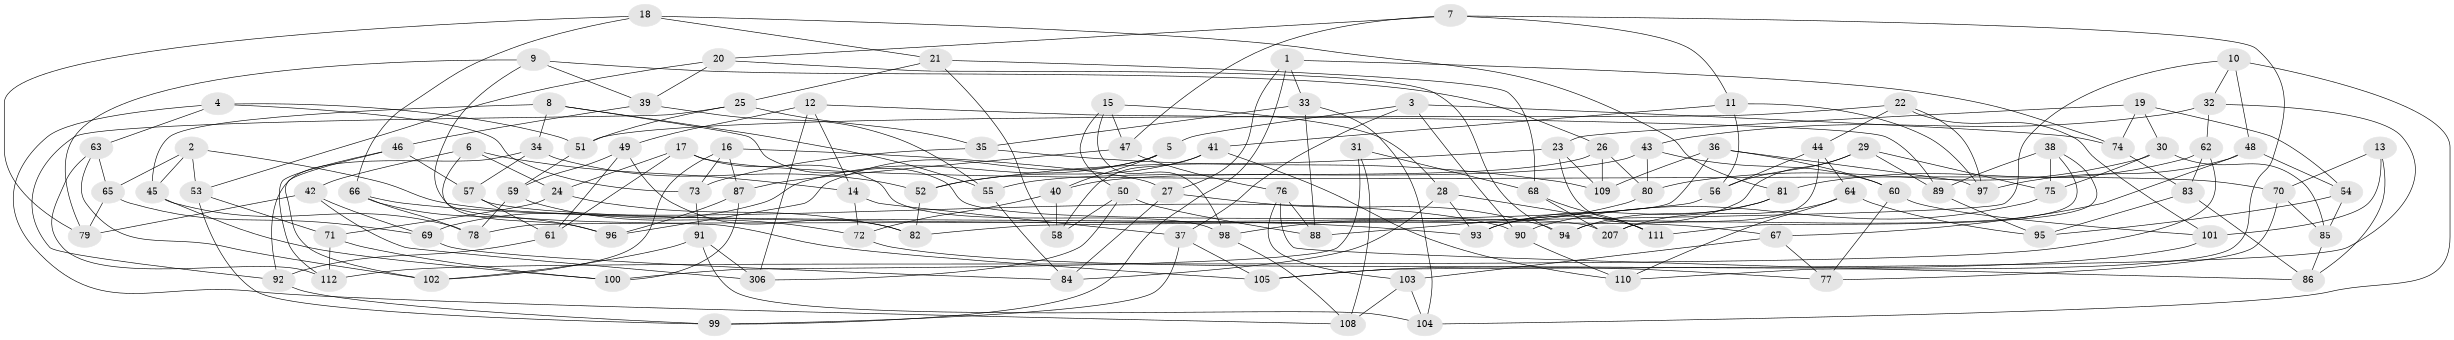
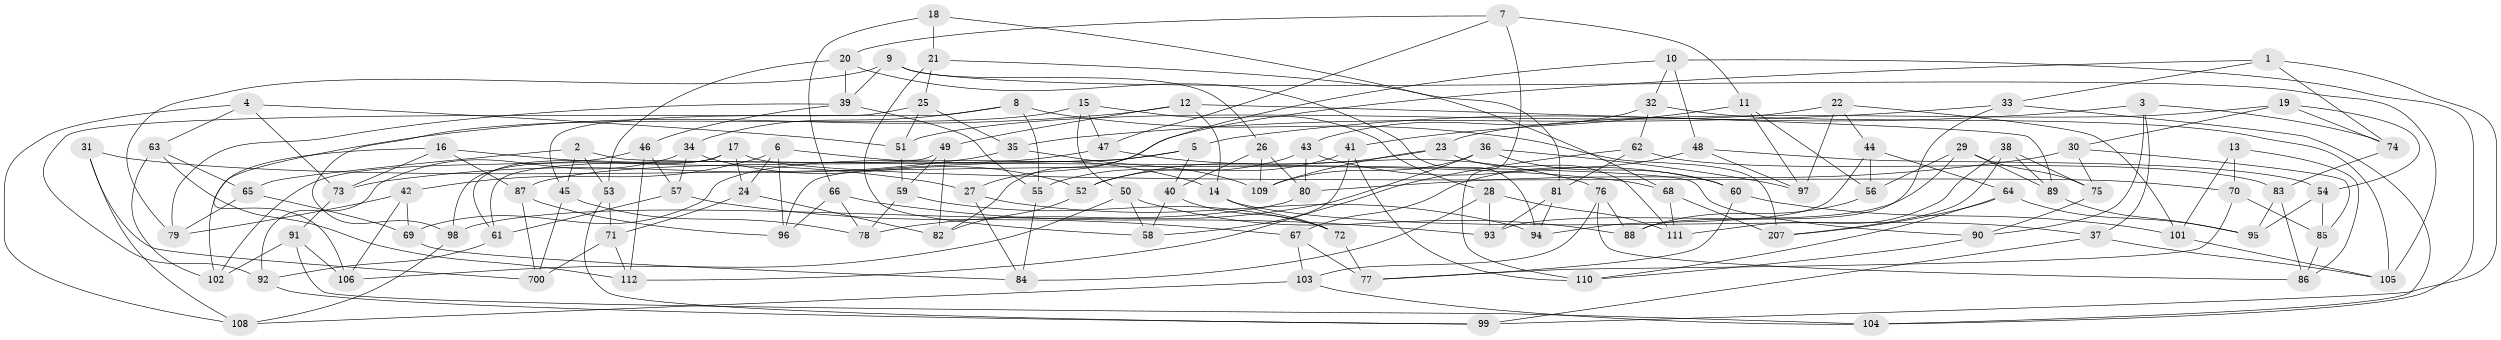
(232, 42) -> (458, 120)
(613, 281) -> (537, 281)
(758, 281) -> (346, 281)
